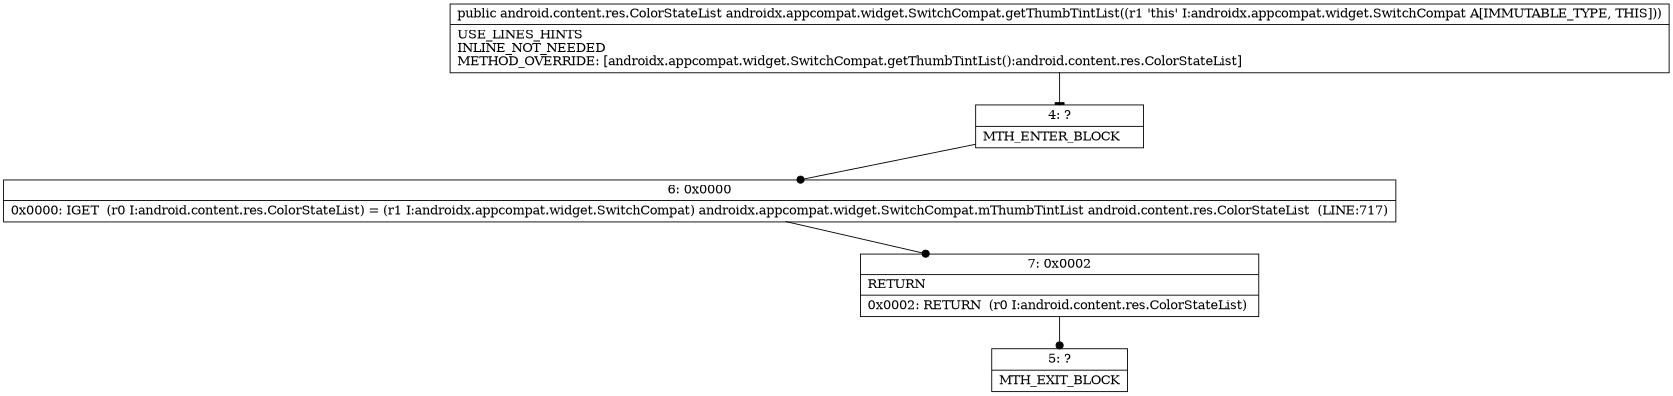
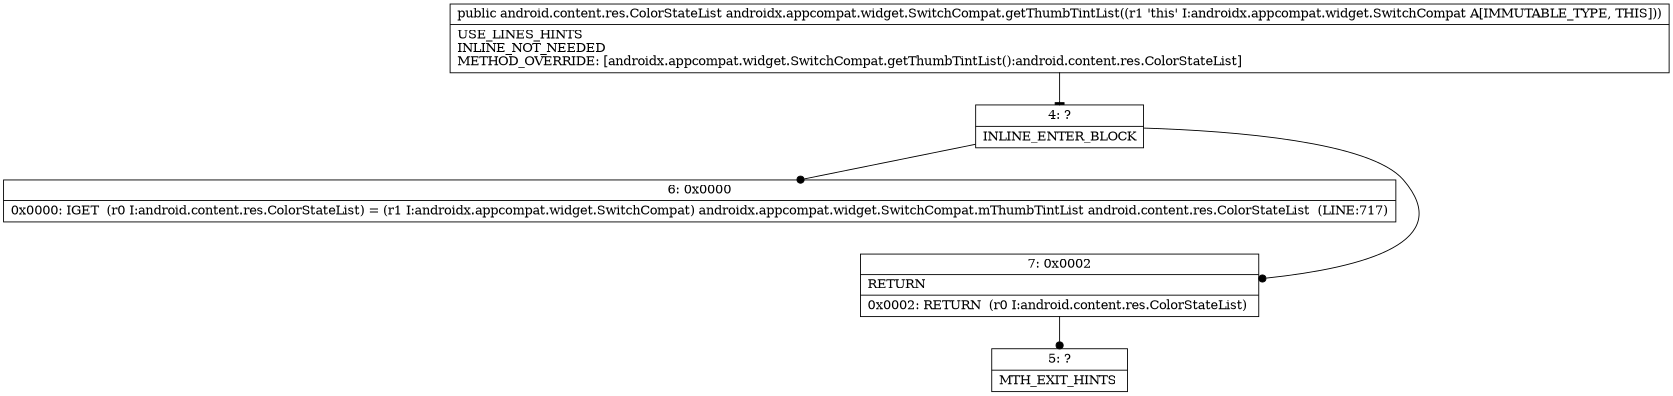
(1052, 137) -> (1060, 137)
(854, 237) -> (1381, 164)
(1060, 380) -> (1058, 380)
